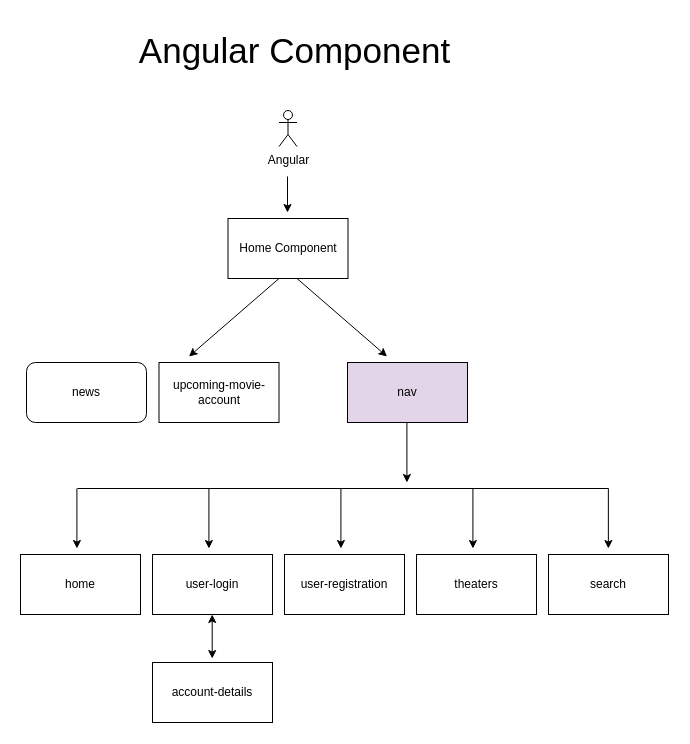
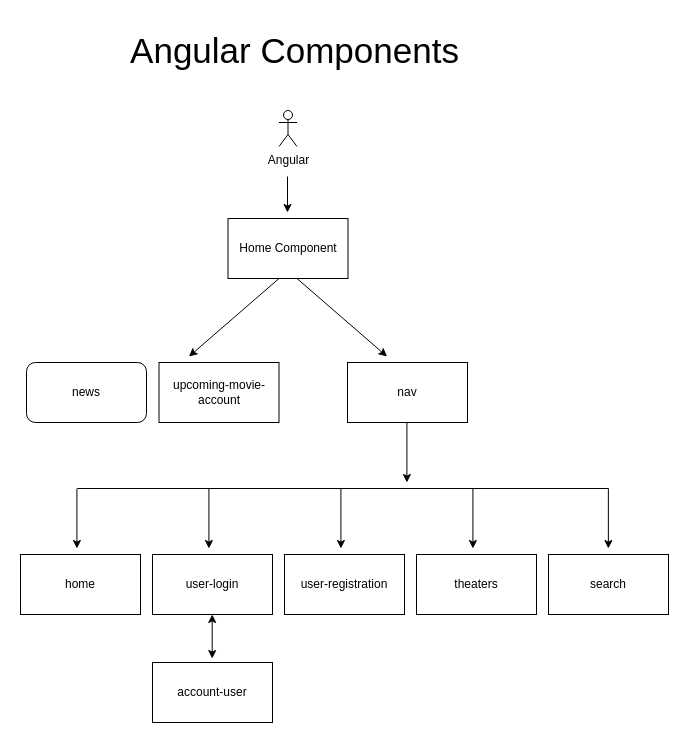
(295, 51) -> (295, 51)
(408, 393) -> (408, 393)
(213, 693) -> (213, 693)
